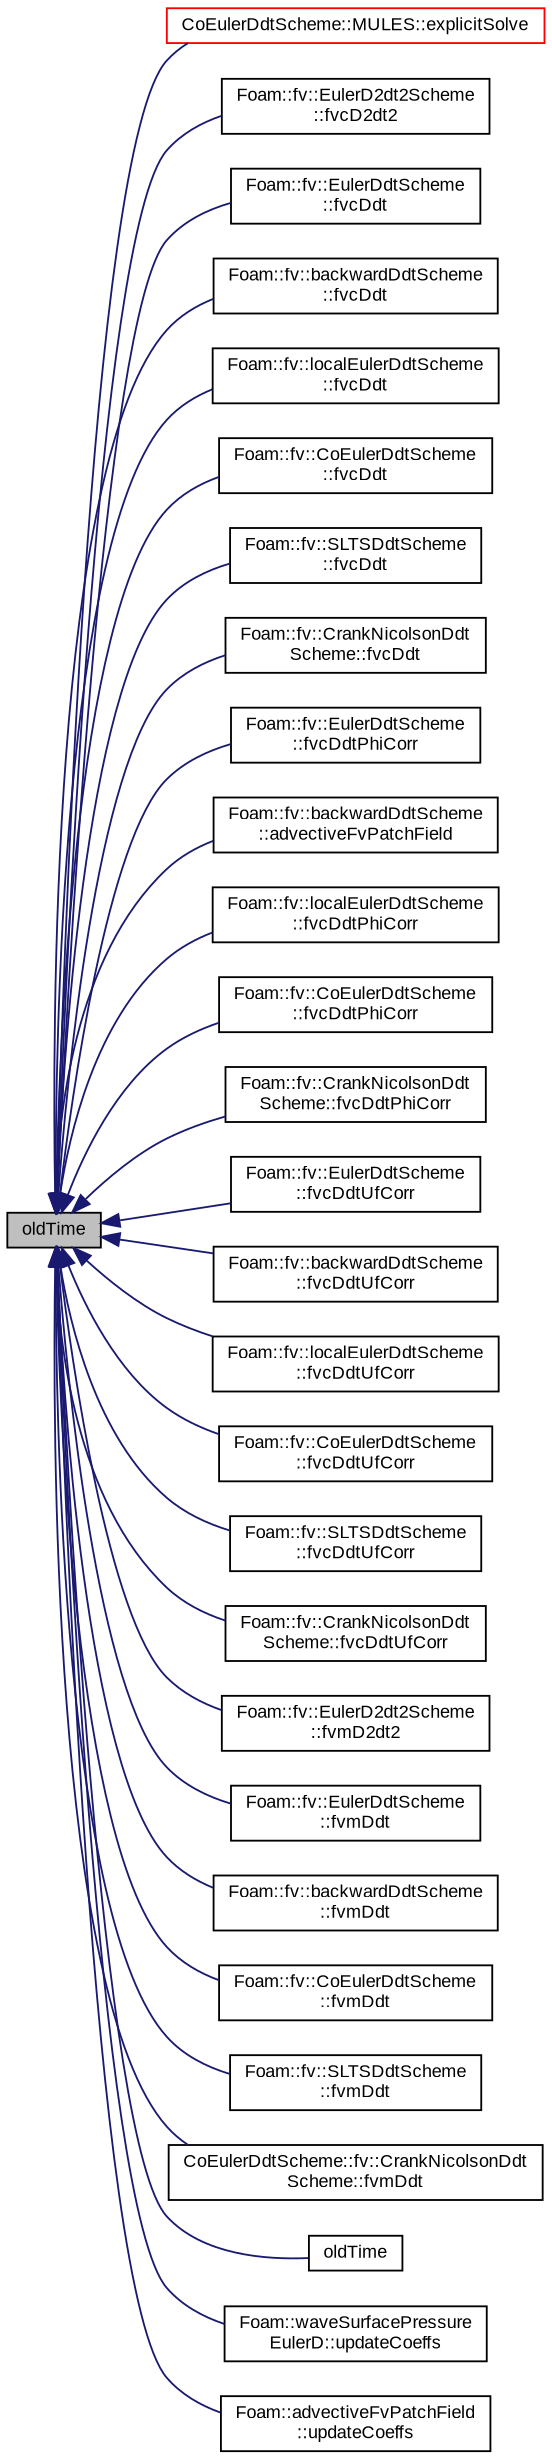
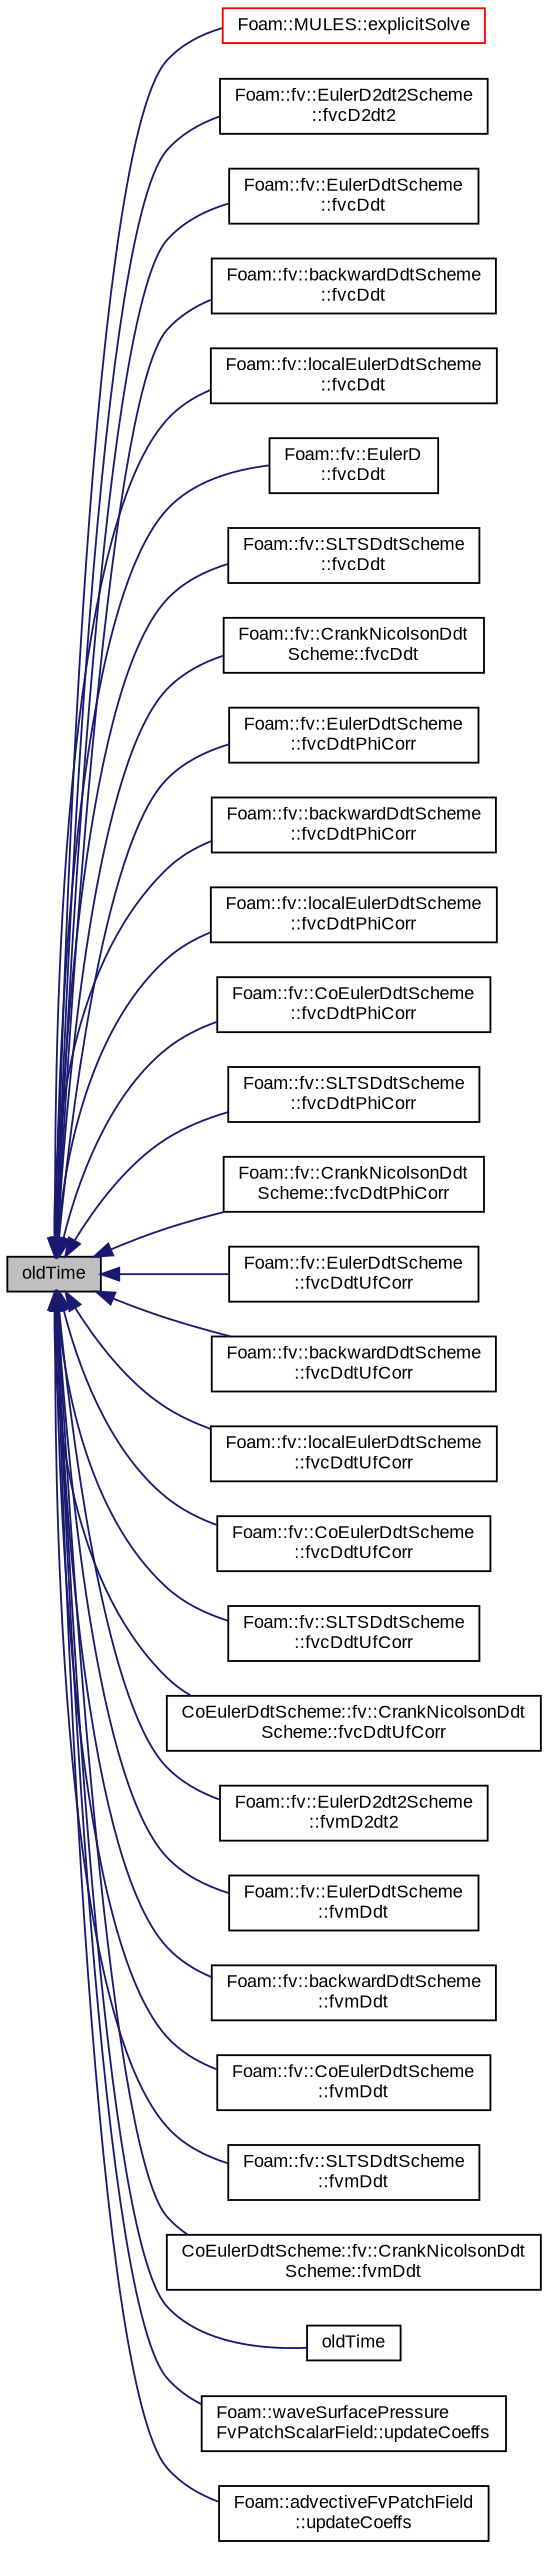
(356, 26) -> (354, 26)
(356, 466) -> (354, 466)
(356, 825) -> (354, 825)
none -> (354, 1094)
(356, 1634) -> (354, 1723)
(356, 2334) -> (354, 2424)
